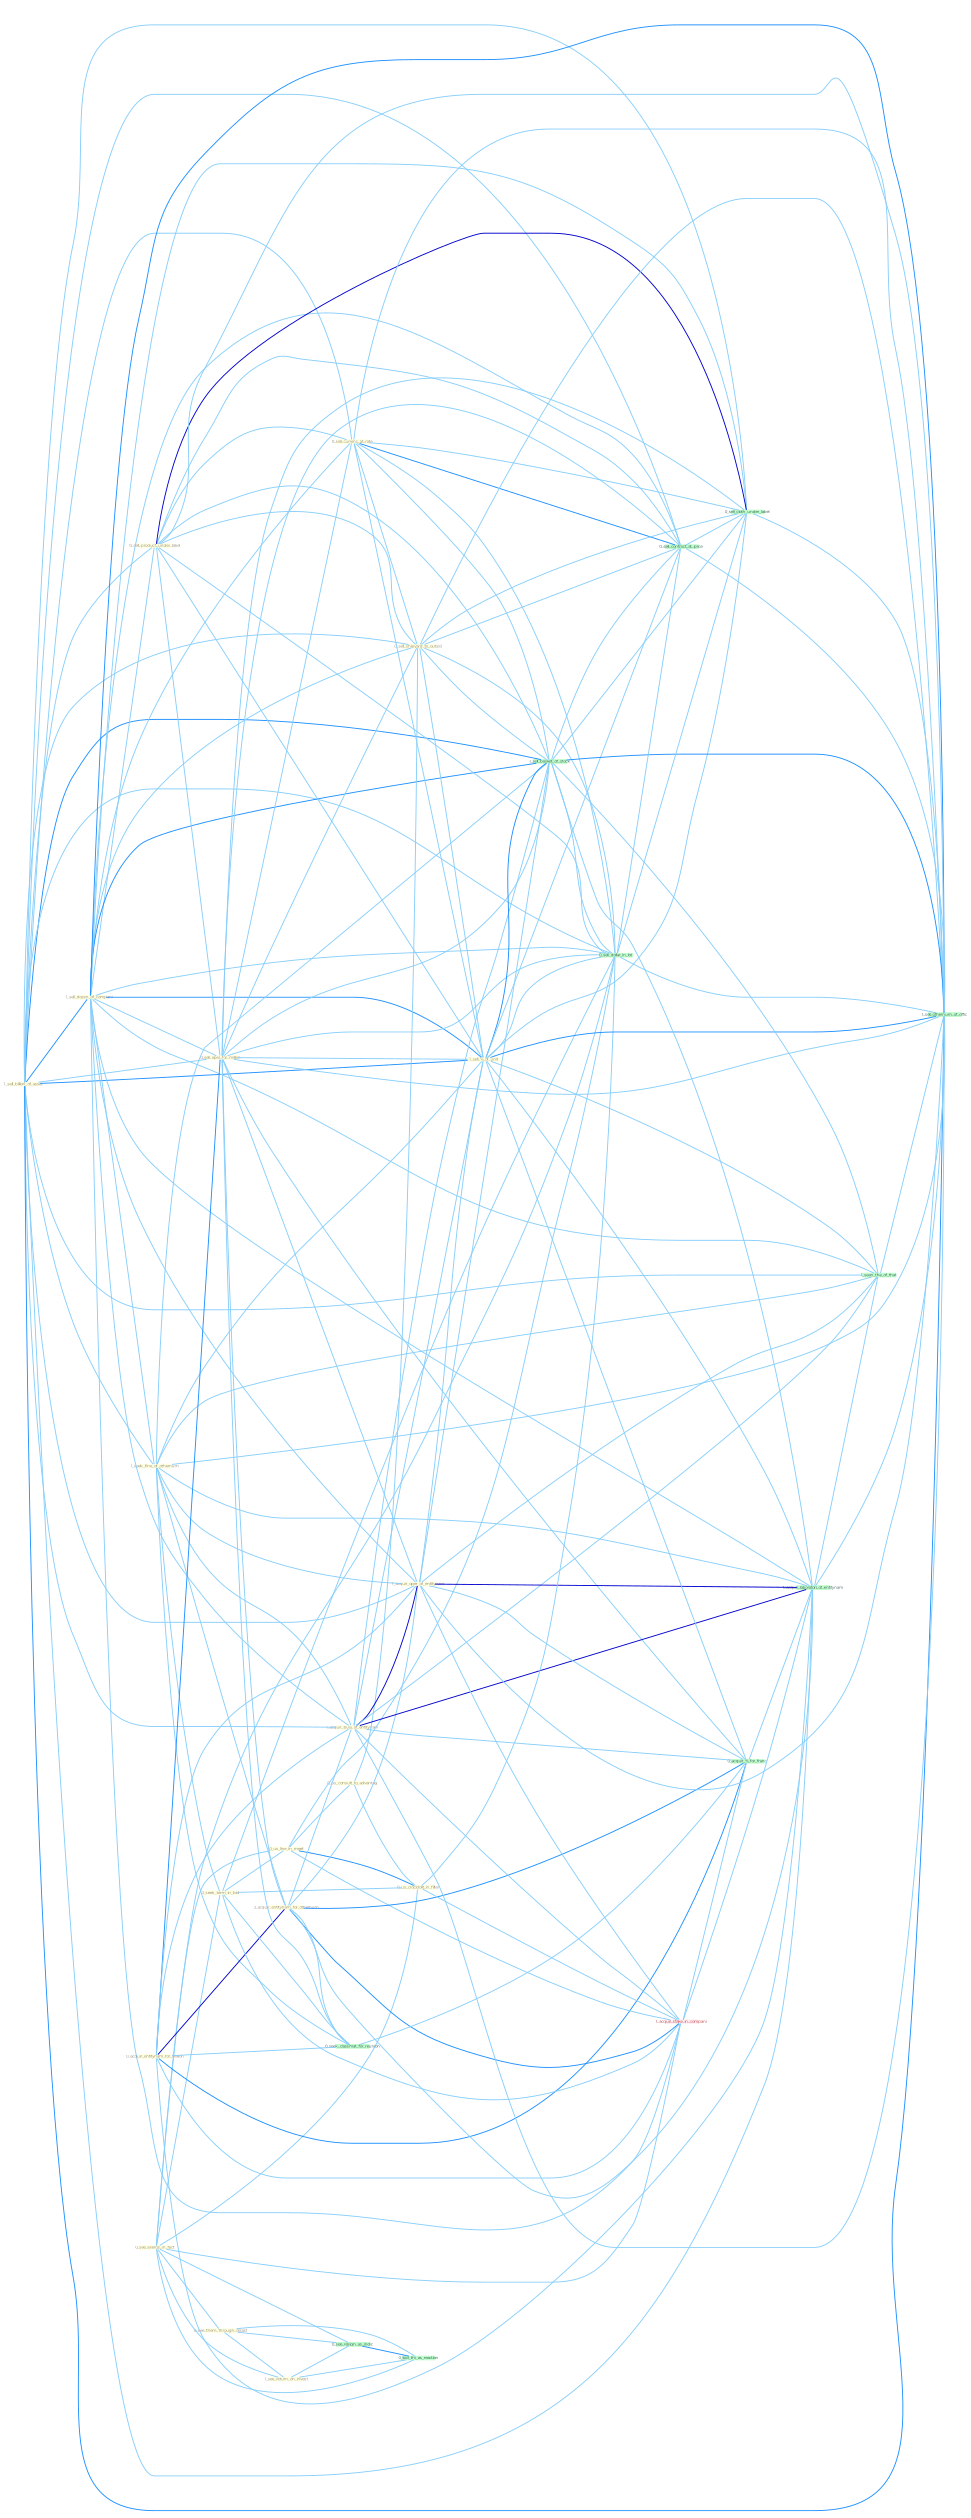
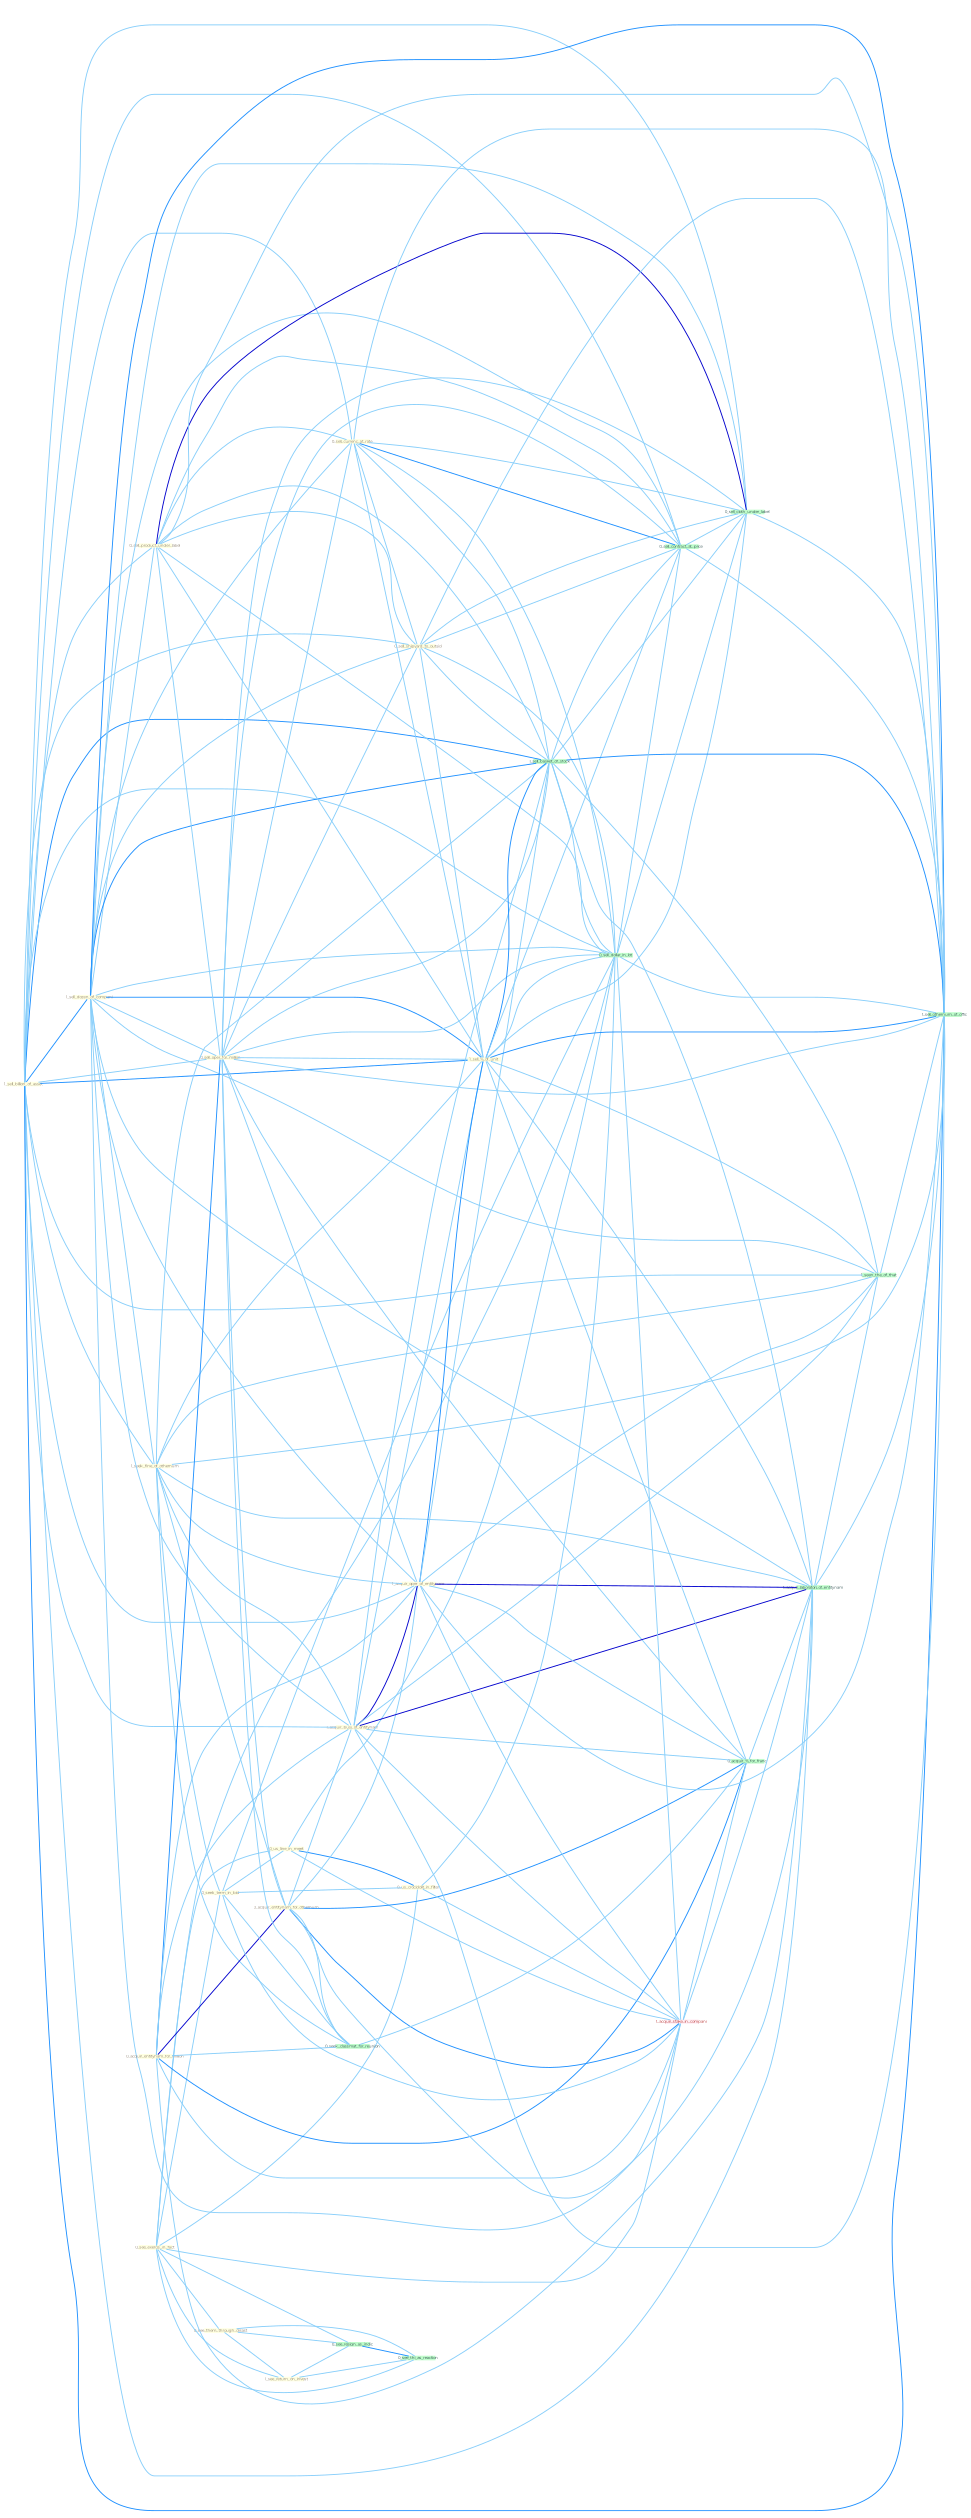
(447, 1334) -> (447, 1334)
none -> (647, 1462)
(353, 1783) -> none
(419, 2358) -> (419, 2358)
